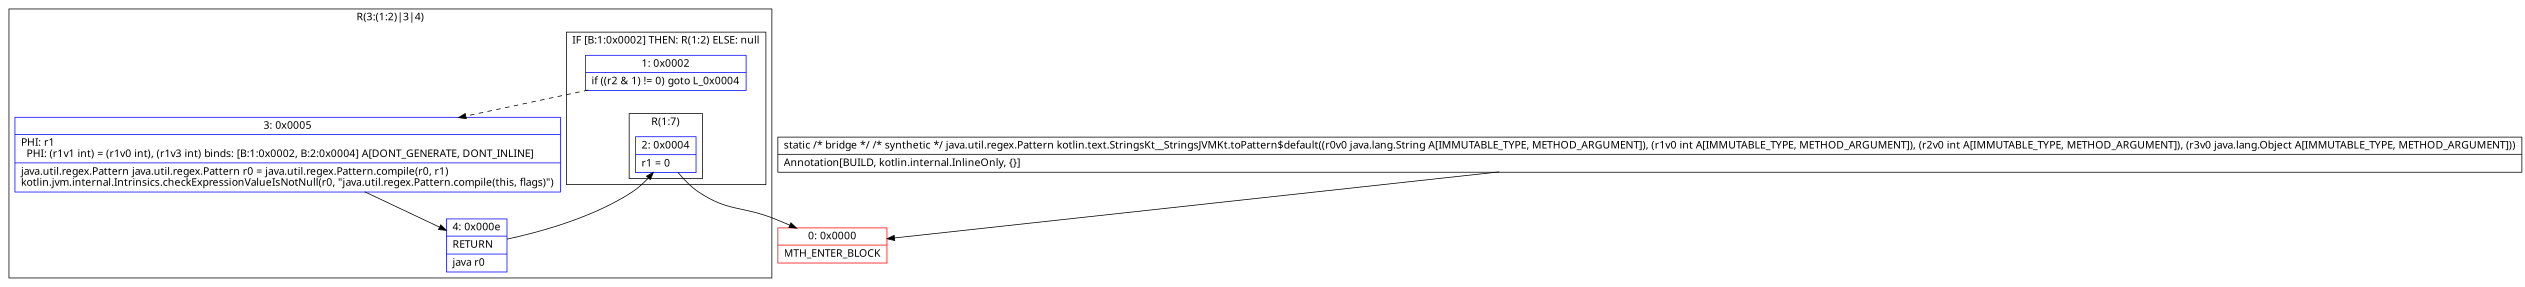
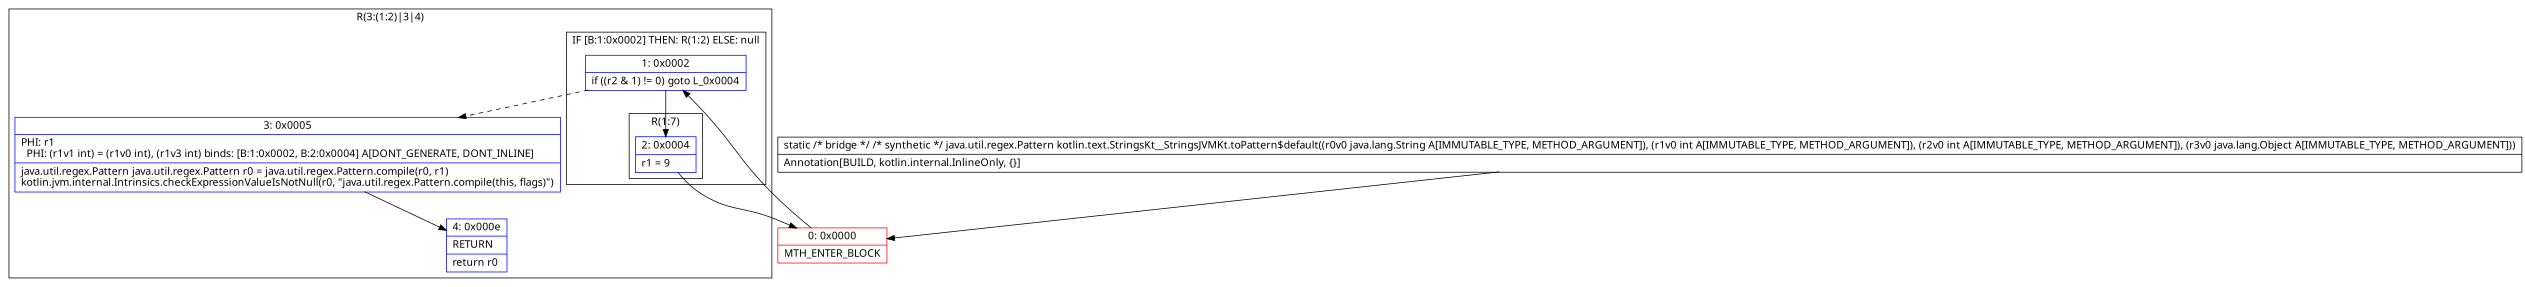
(656, 163) -> (656, 163)
none -> (747, 165)
(582, 217) -> (666, 109)
(469, 263) -> (475, 263)
